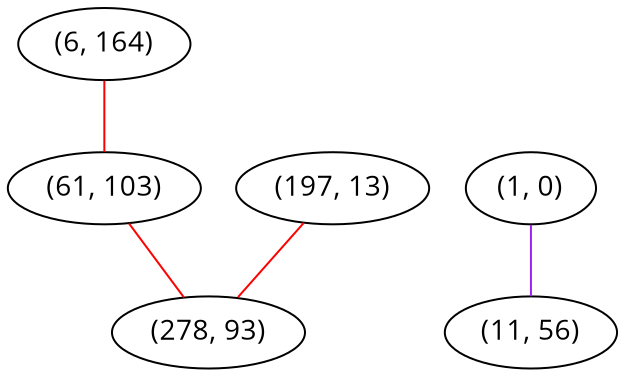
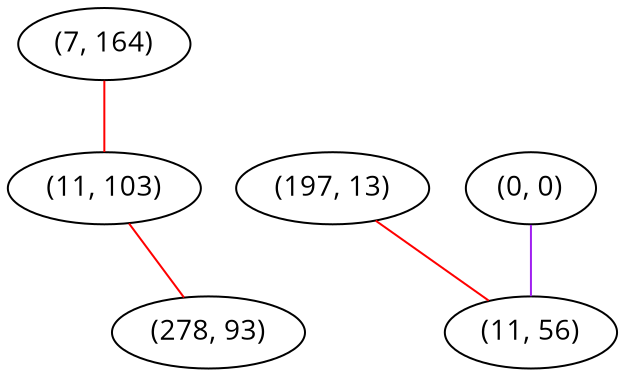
(104, 44) -> (104, 44)
(104, 188) -> (104, 188)
(531, 188) -> (531, 188)
(271, 260) -> (432, 261)
